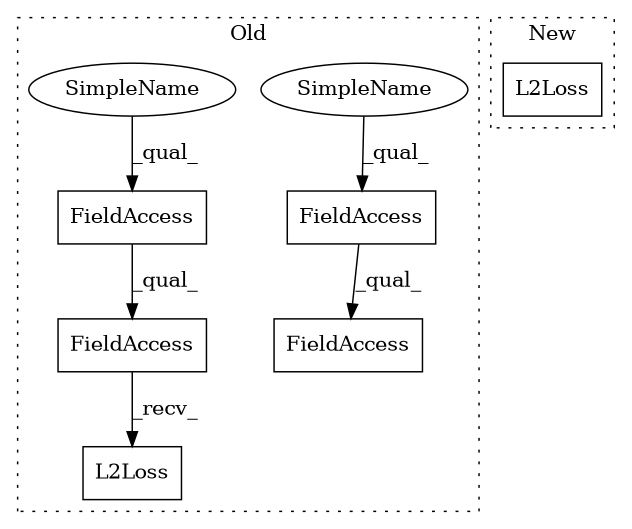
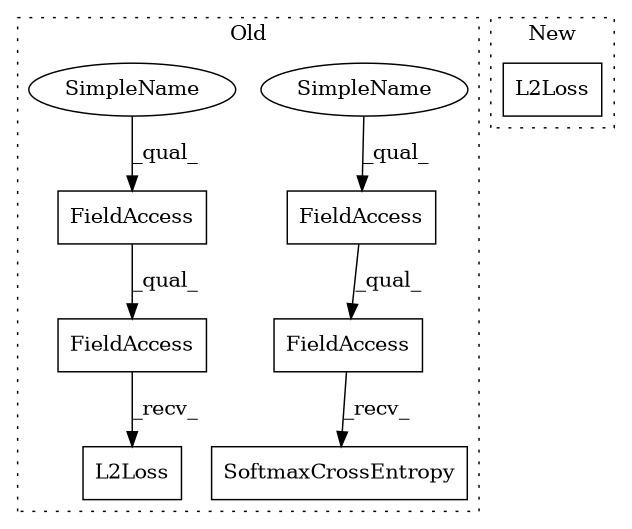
none -> (339, 473)
